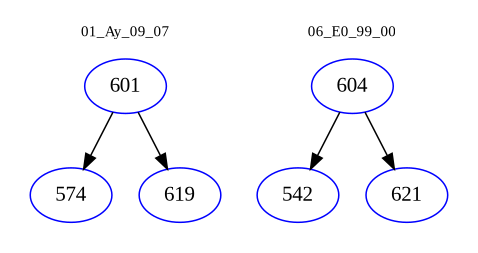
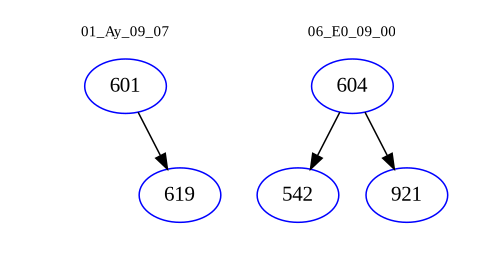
(352, 33) -> (352, 33)
(71, 195) -> none
(407, 195) -> (407, 195)
